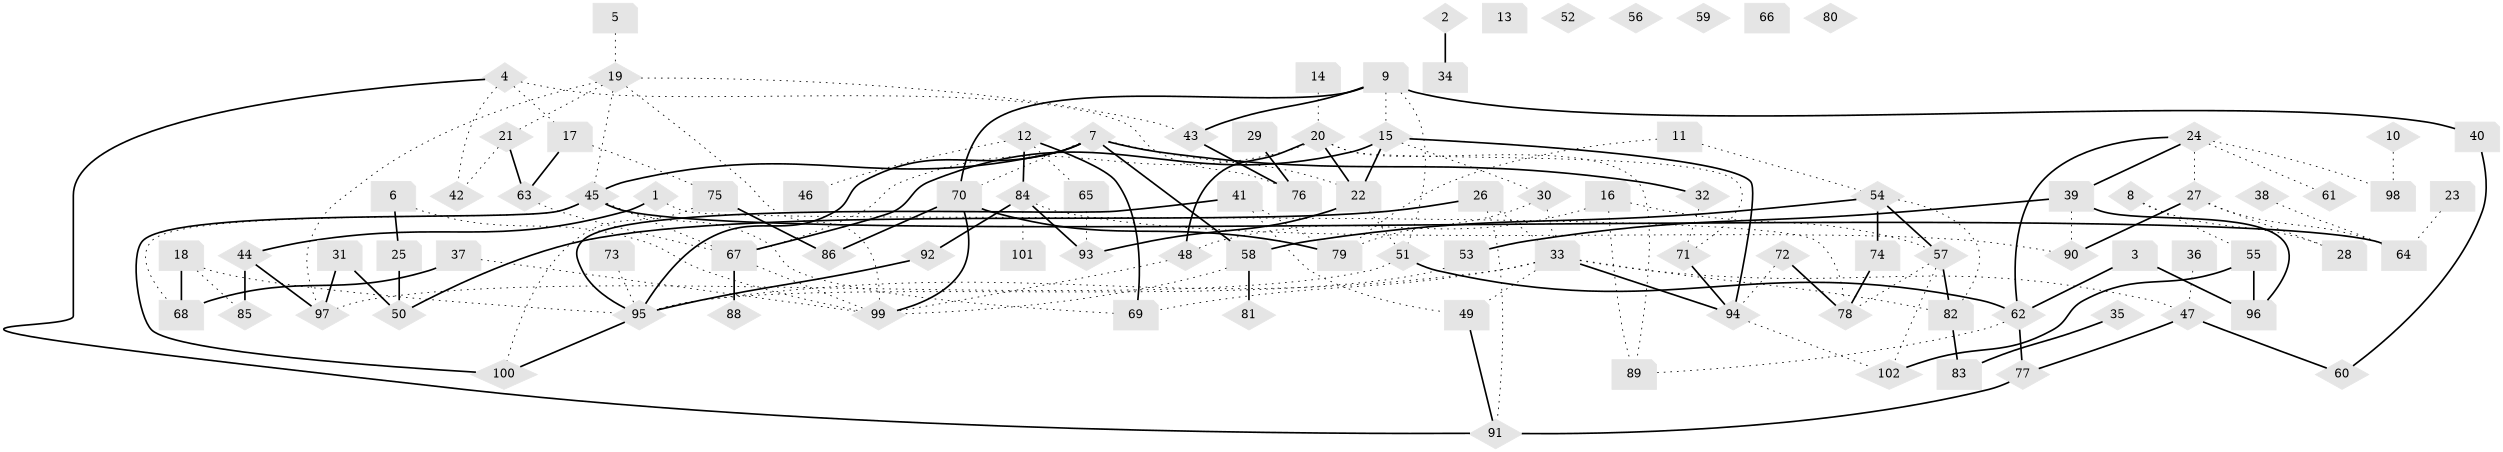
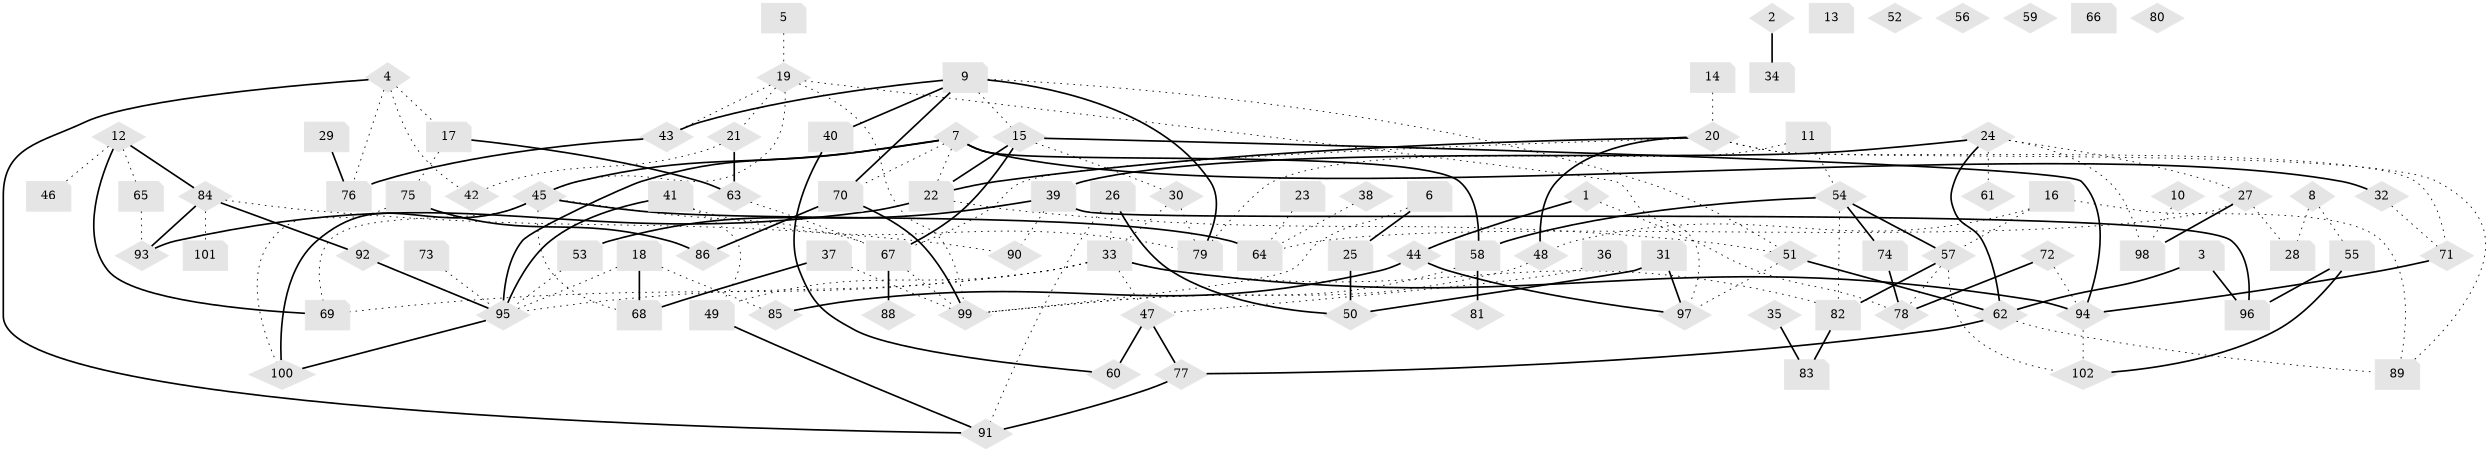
(2124, 230) -> (2199, 223)
(1158, 231) -> (1124, 114)
